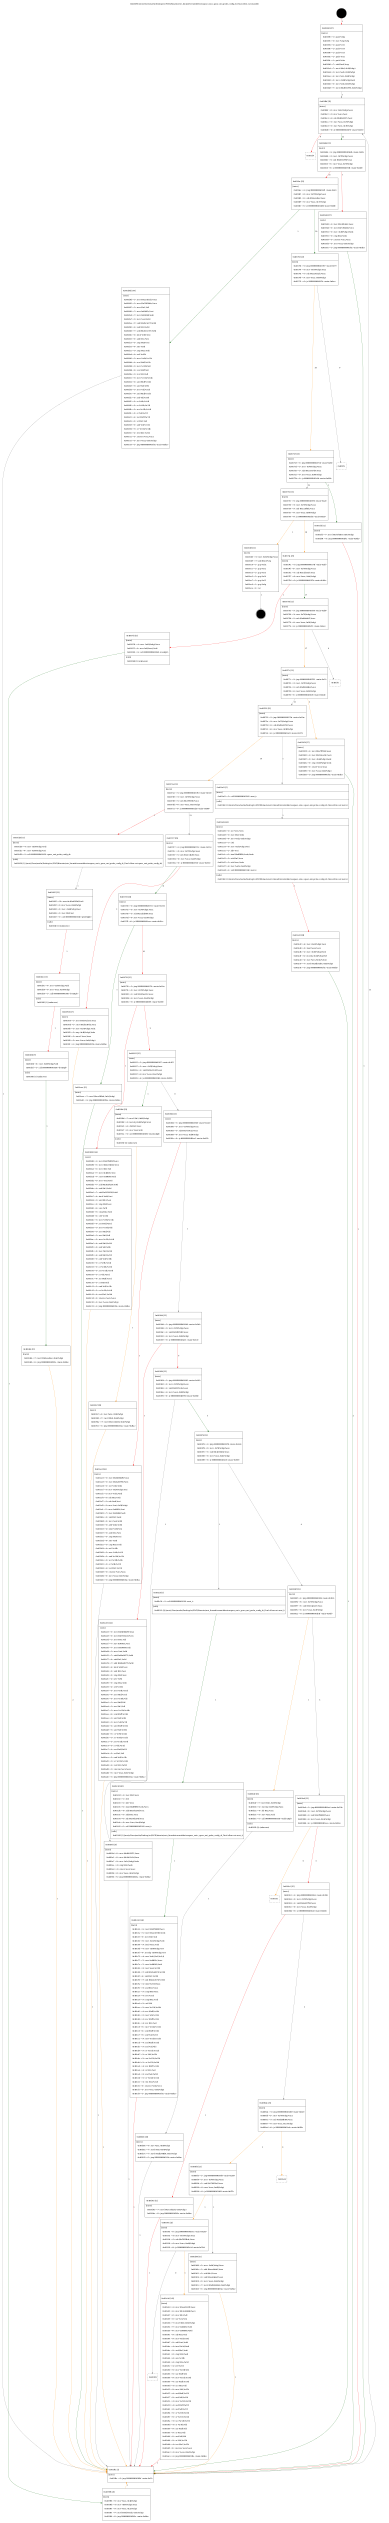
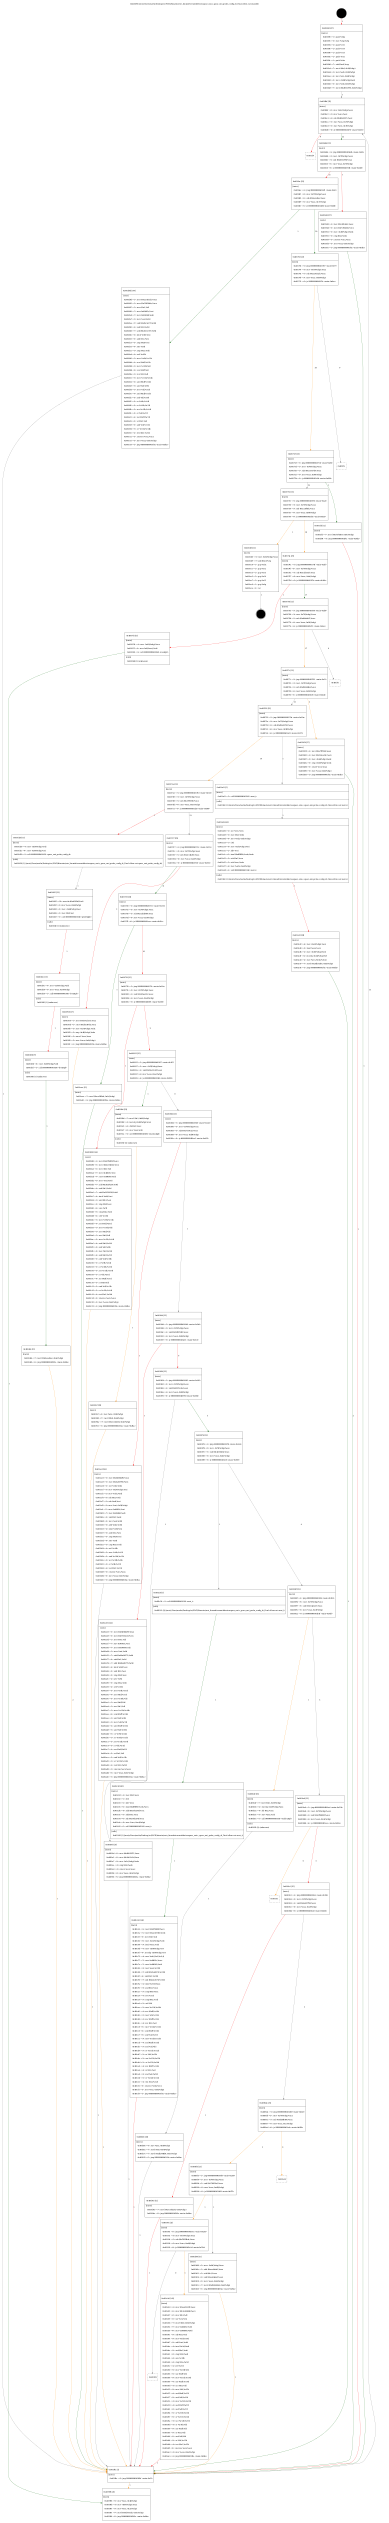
(126, 2486) -> (129, 2485)
